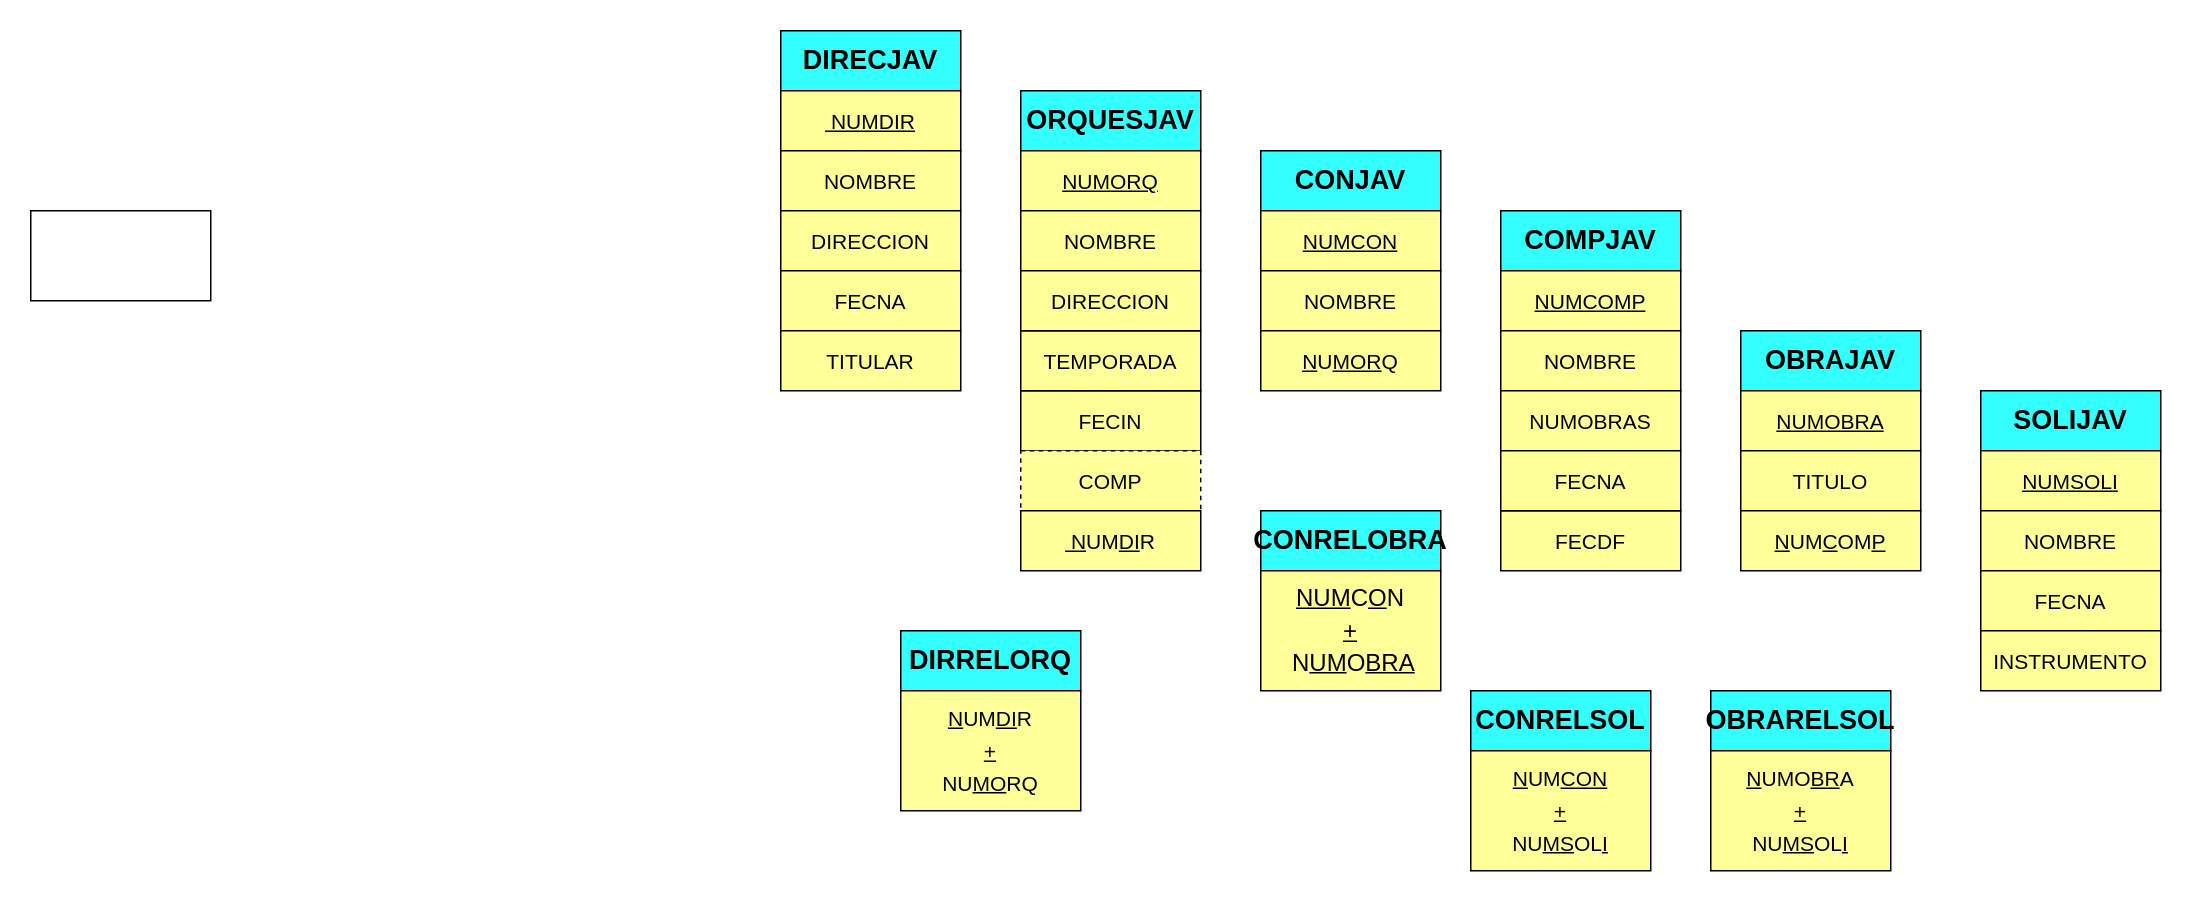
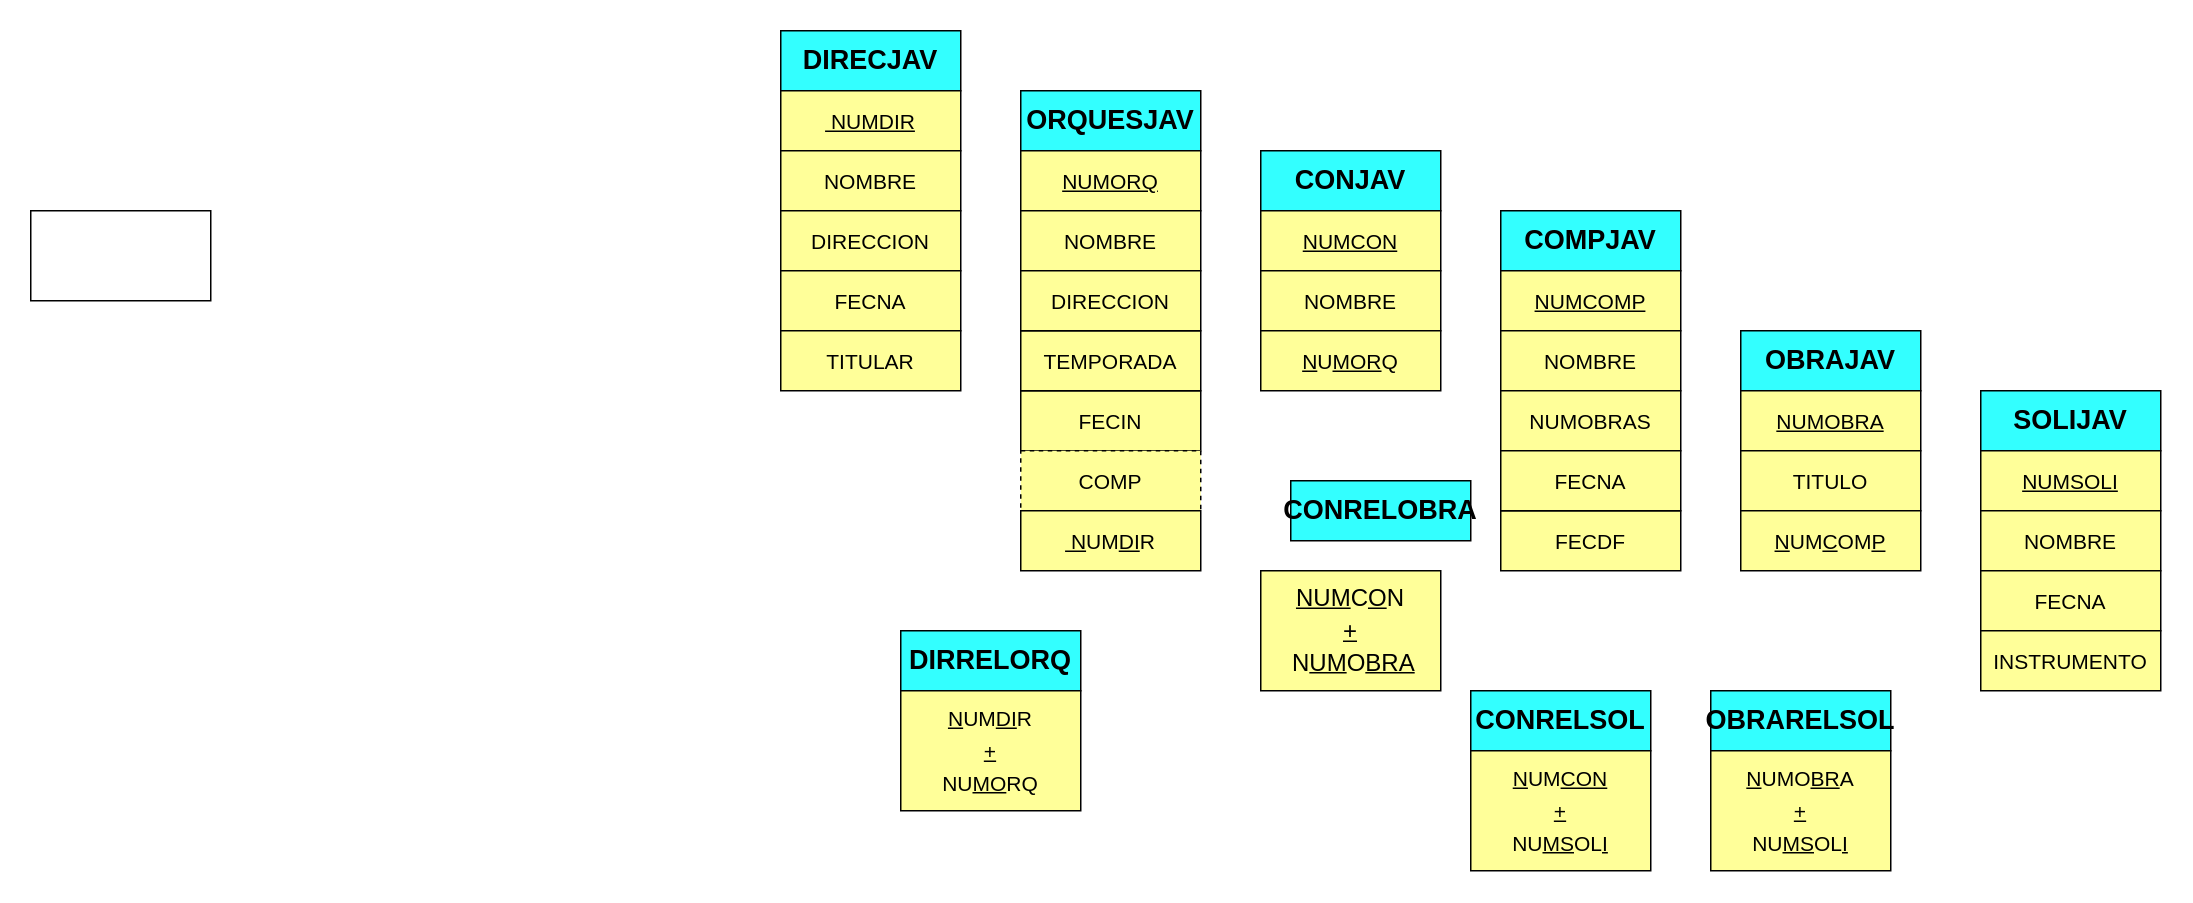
(1351, 541) -> (1381, 511)
